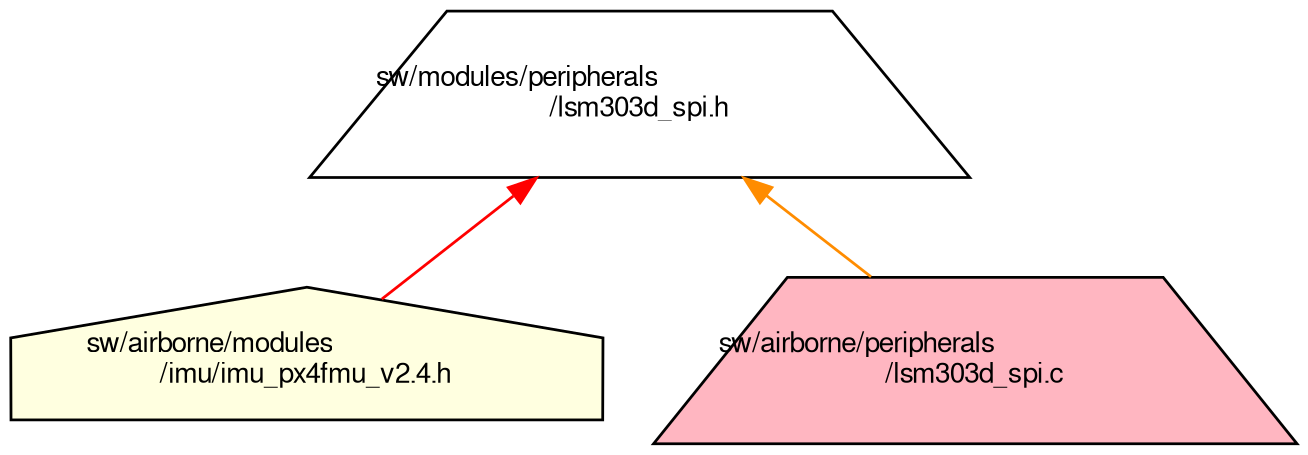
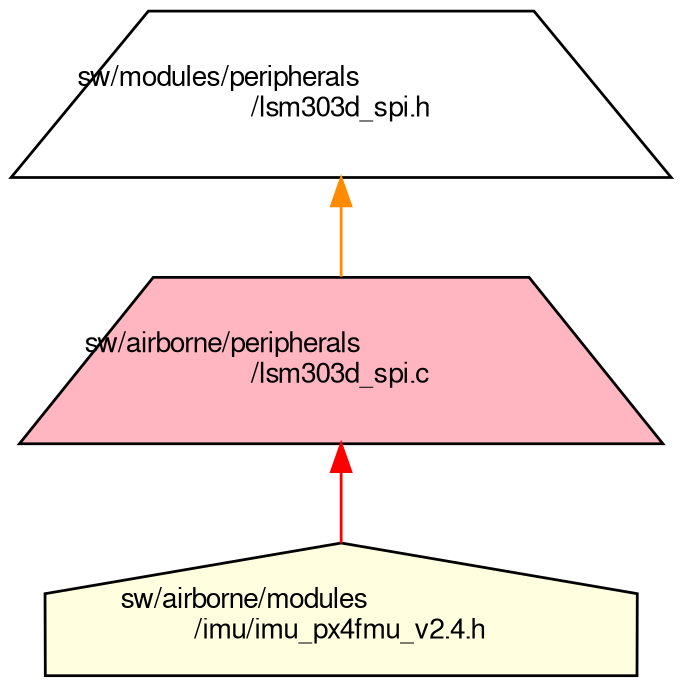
(448, 248) -> (341, 508)
